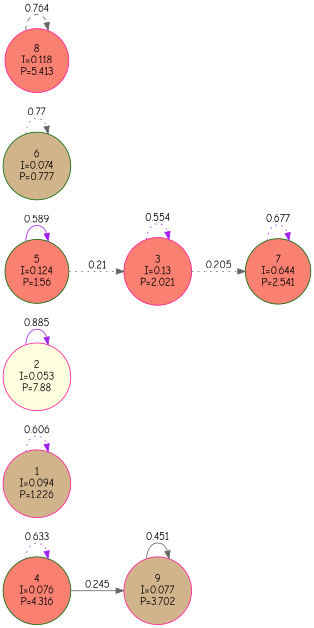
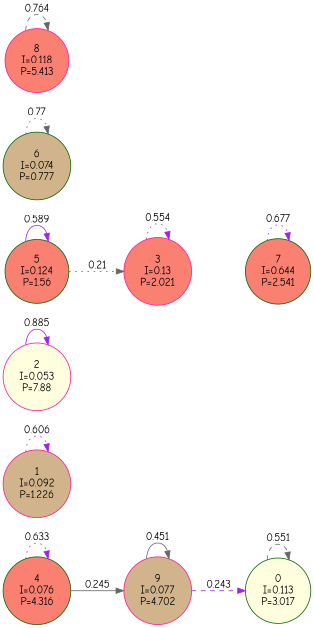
(215, 271) -> none
(37, 484) -> (37, 484)
(158, 591) -> (158, 591)
none -> (278, 591)
